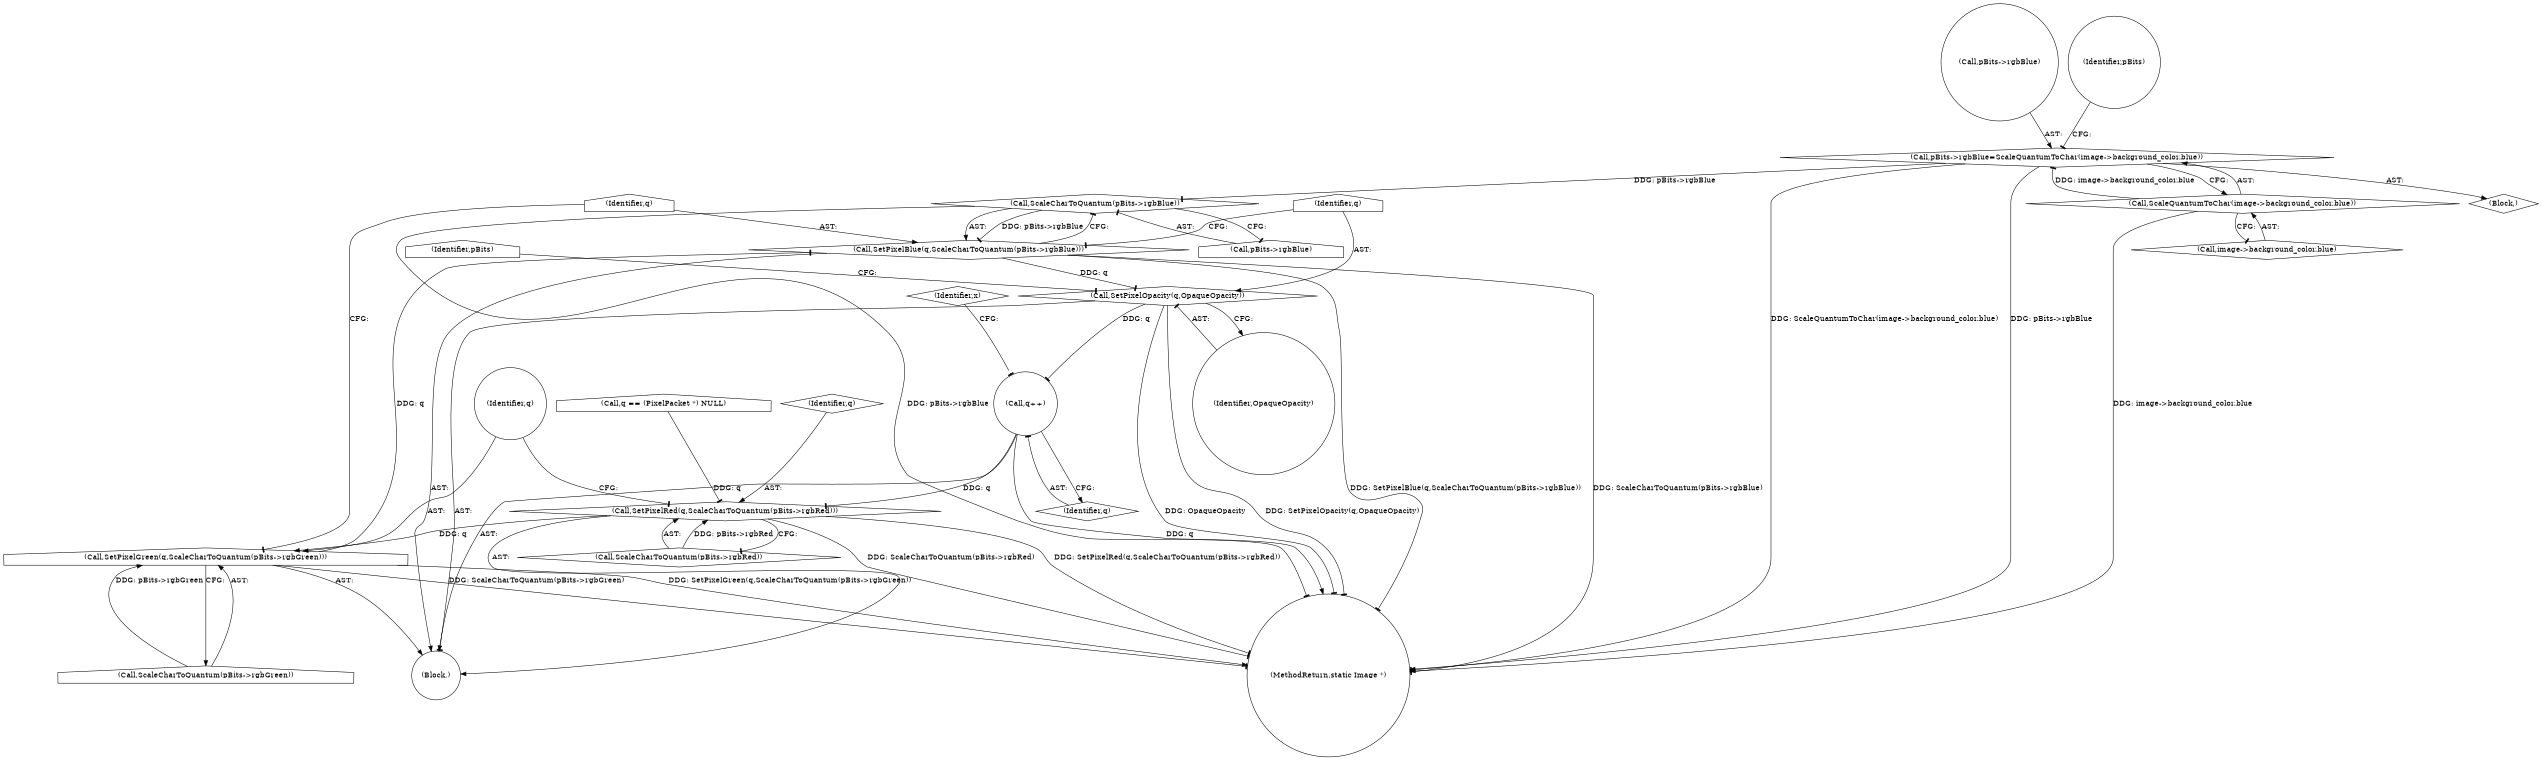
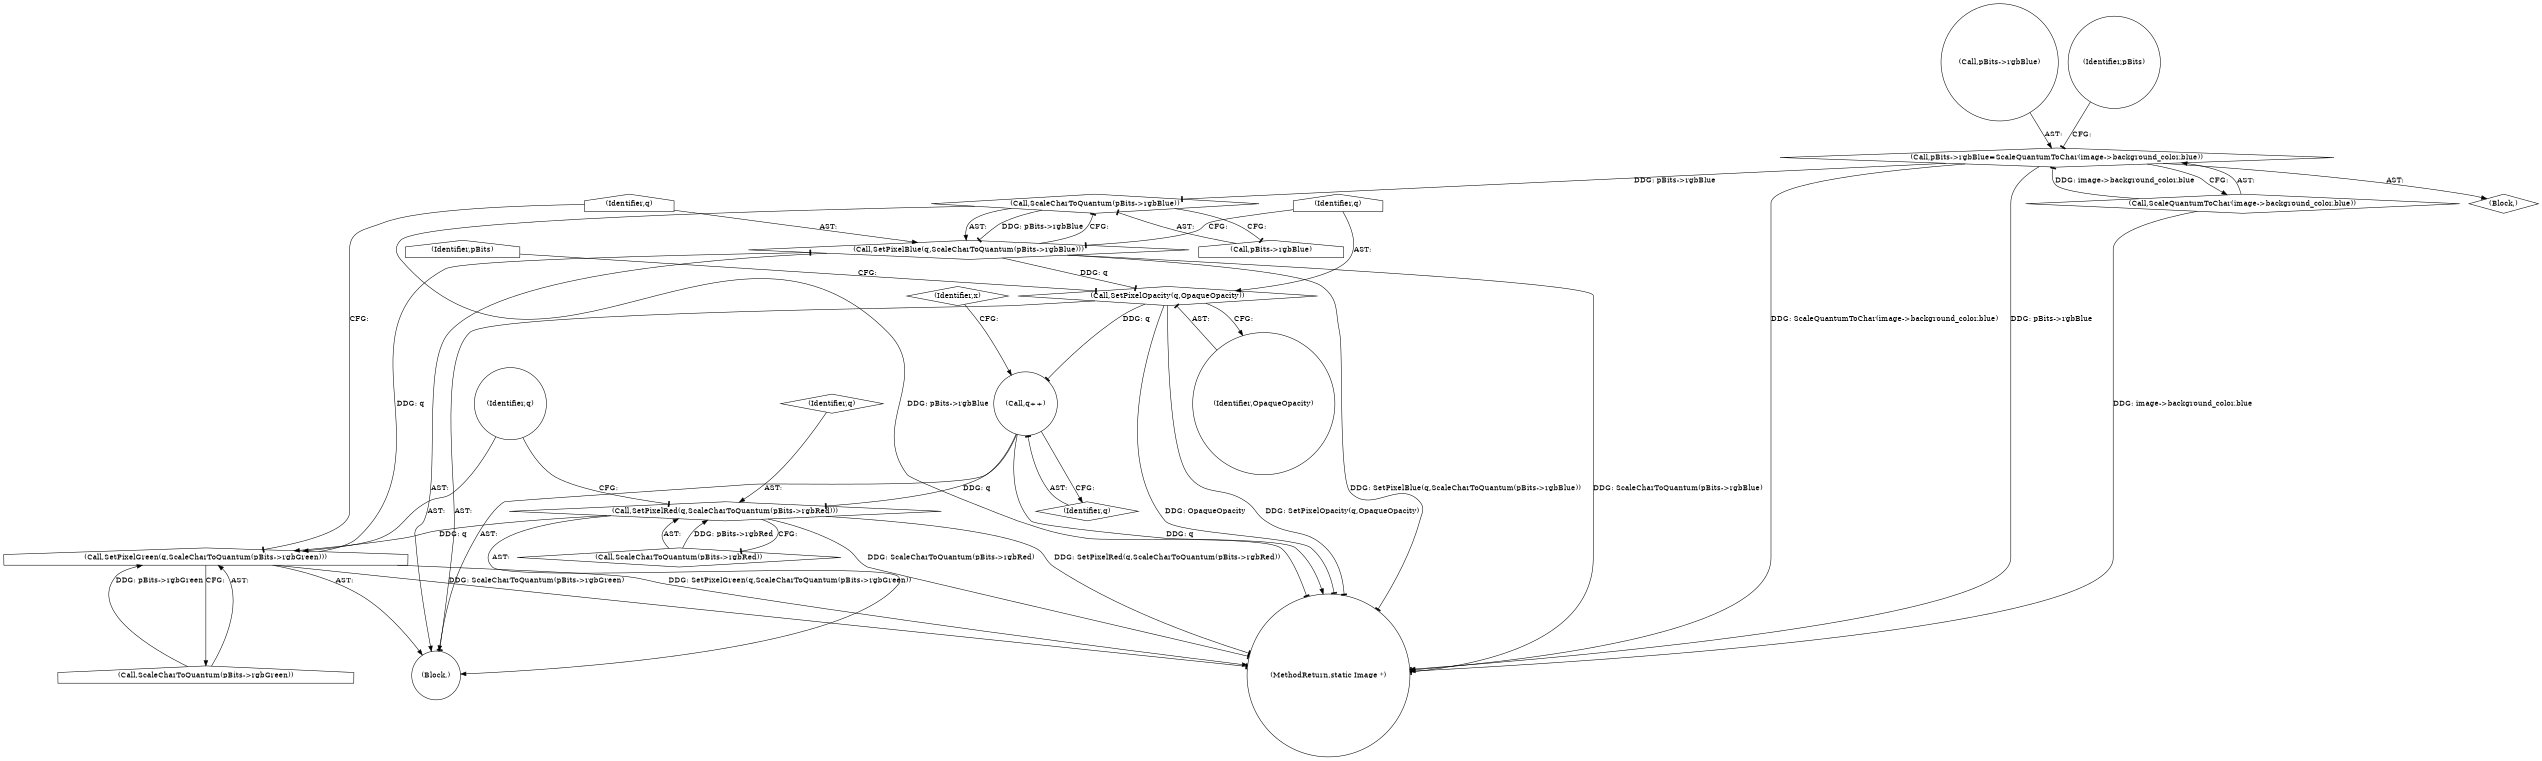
(2267, 250) -> none
(989, 336) -> (989, 336)
(664, 404) -> none
